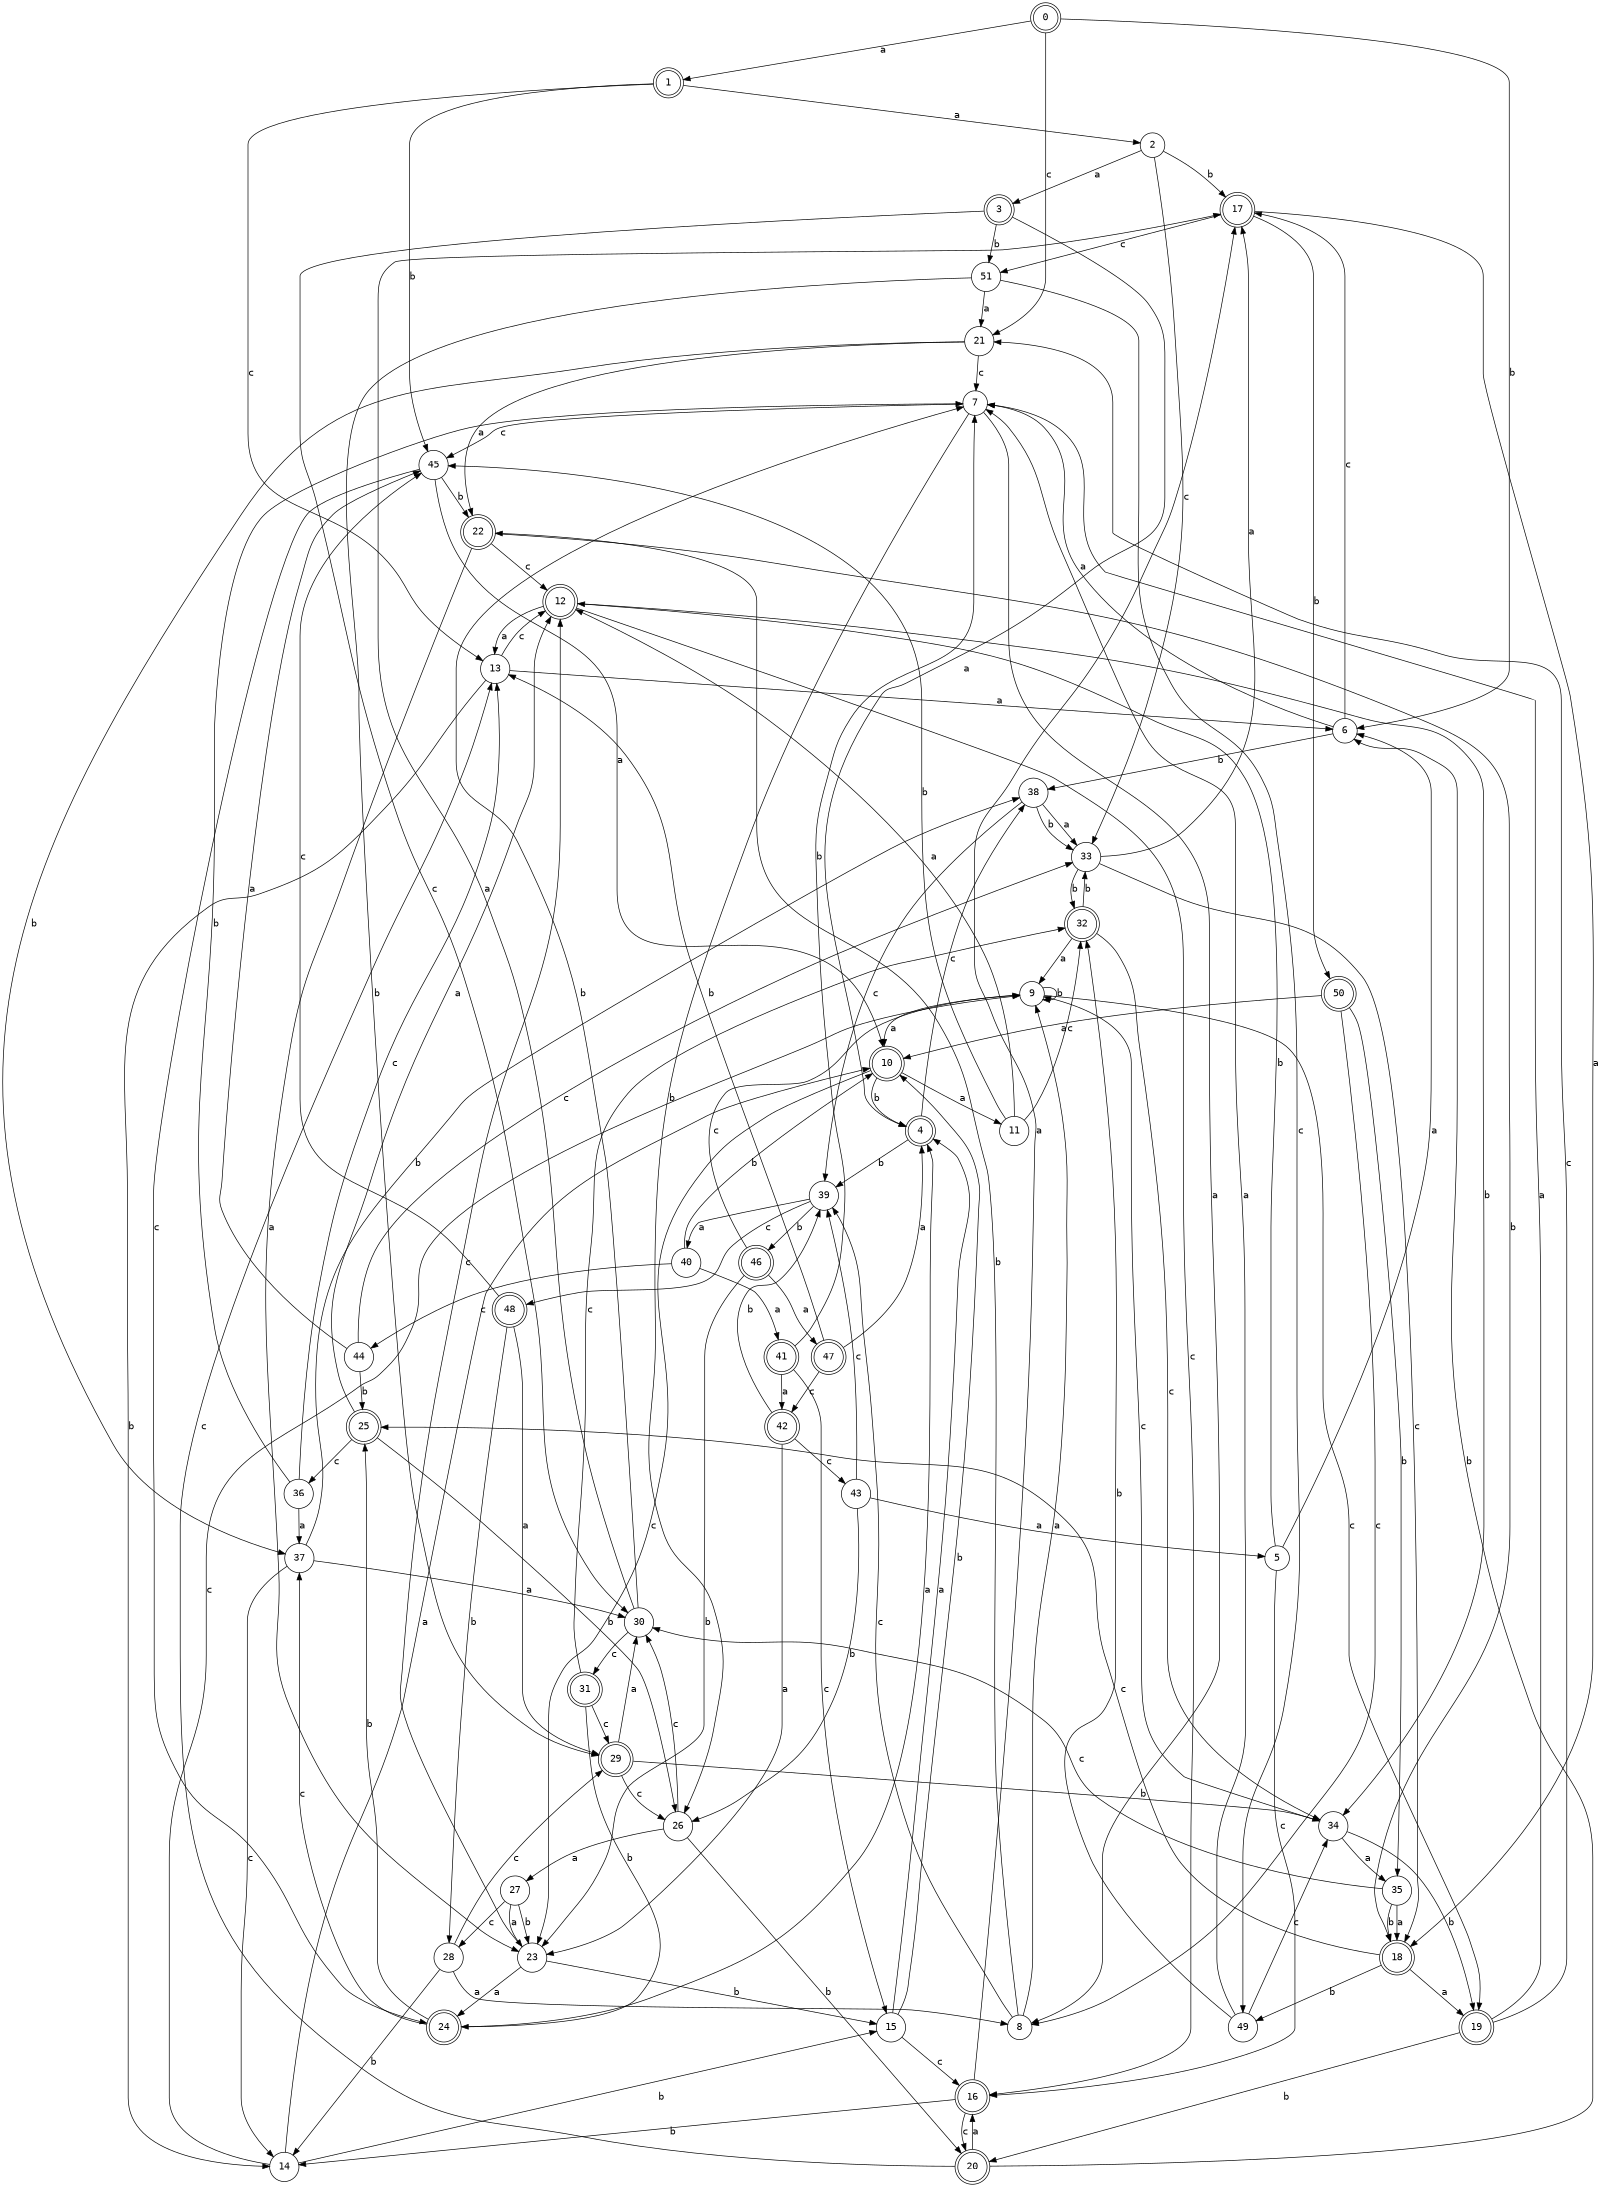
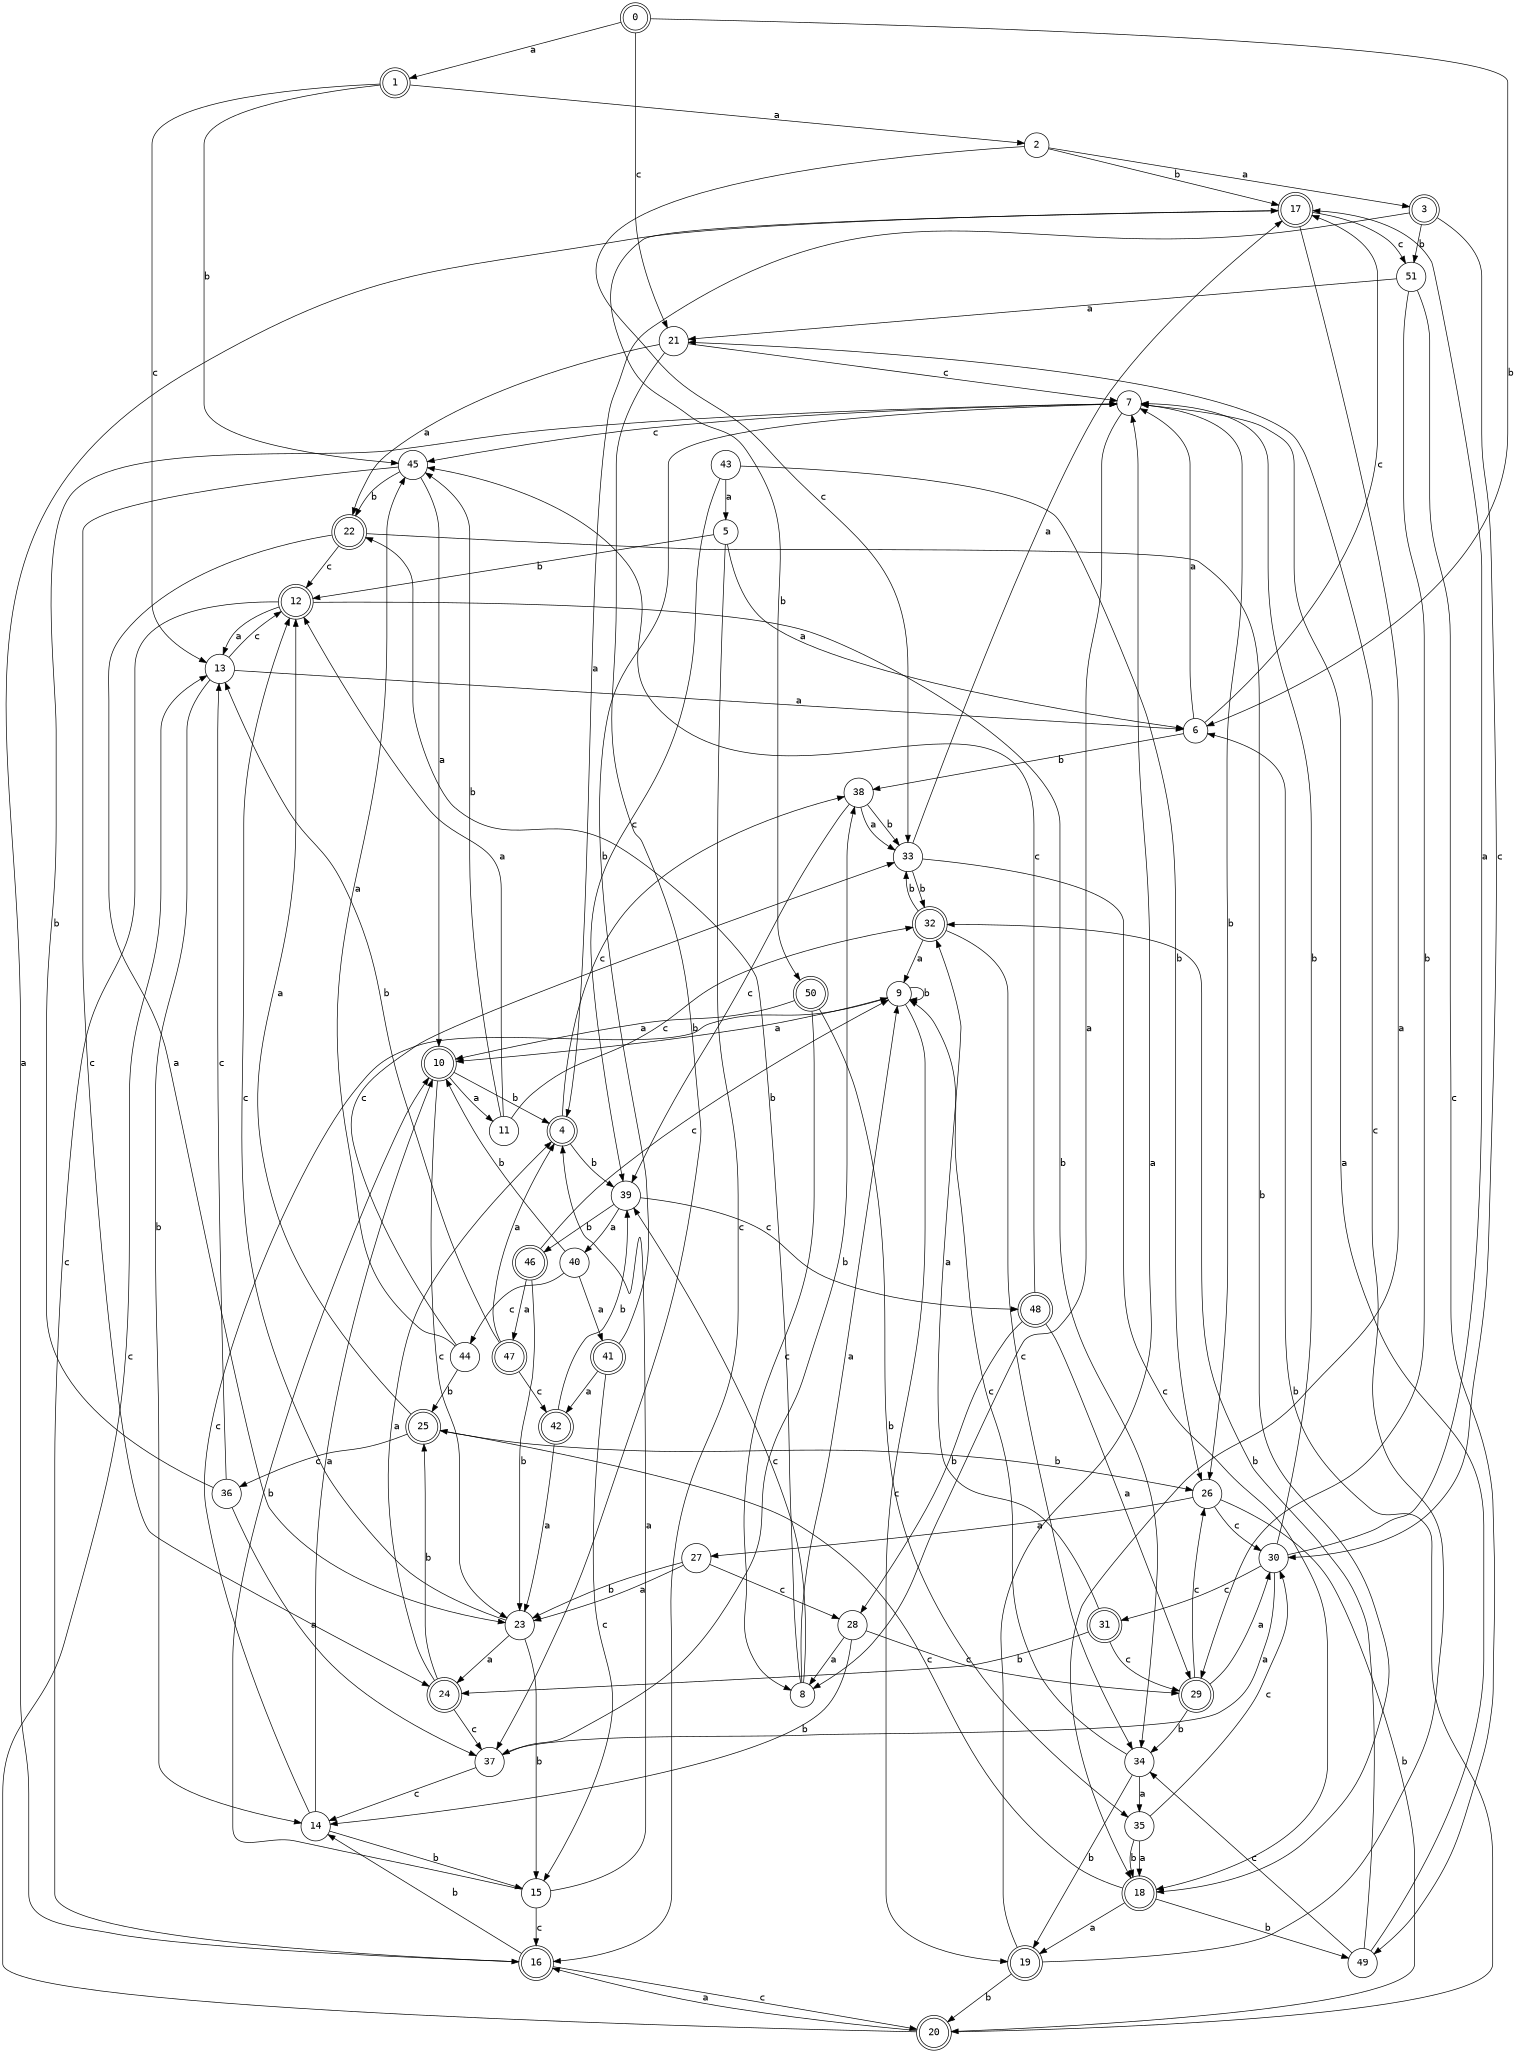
(590, 1310) -> (948, 1263)
(825, 1466) -> none
(467, 1584) -> (943, 1733)
